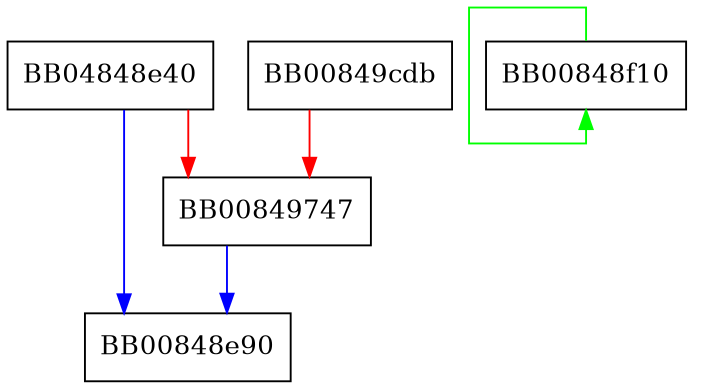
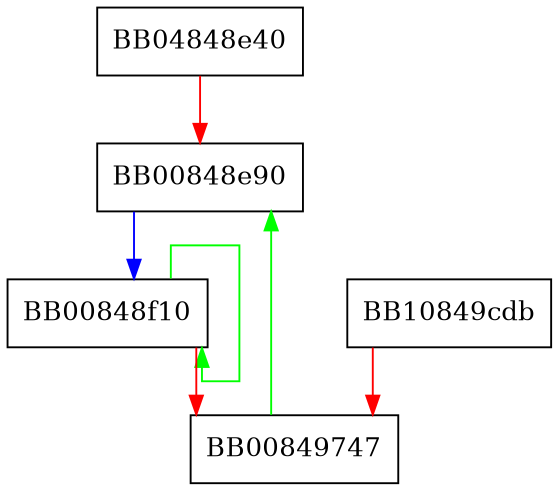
(350, 76) -> (449, 313)
(188, 134) -> (196, 372)
(124, 202) -> (200, 100)
none -> (134, 236)
(227, 270) -> (271, 323)
